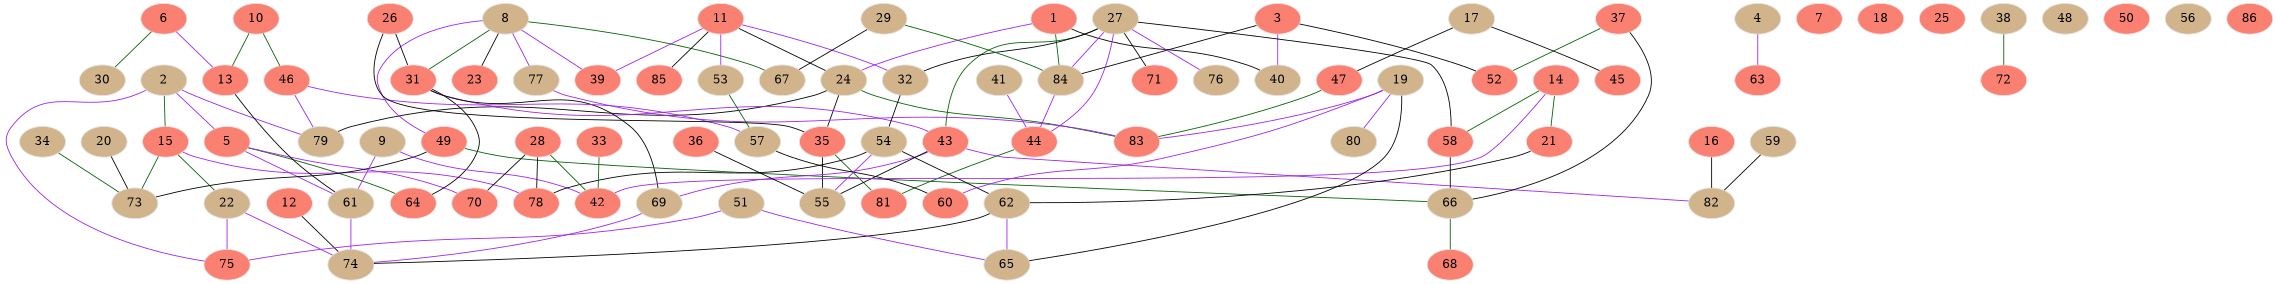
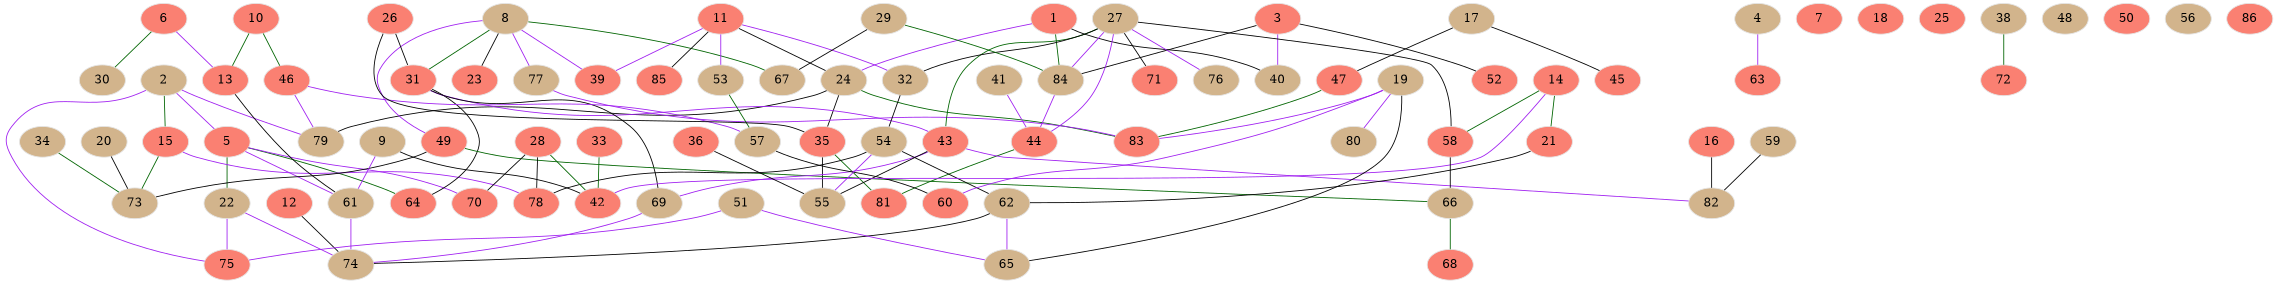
(1619, 19) -> none
(196, 172) -> (227, 173)
(490, 173) -> (490, 173)
